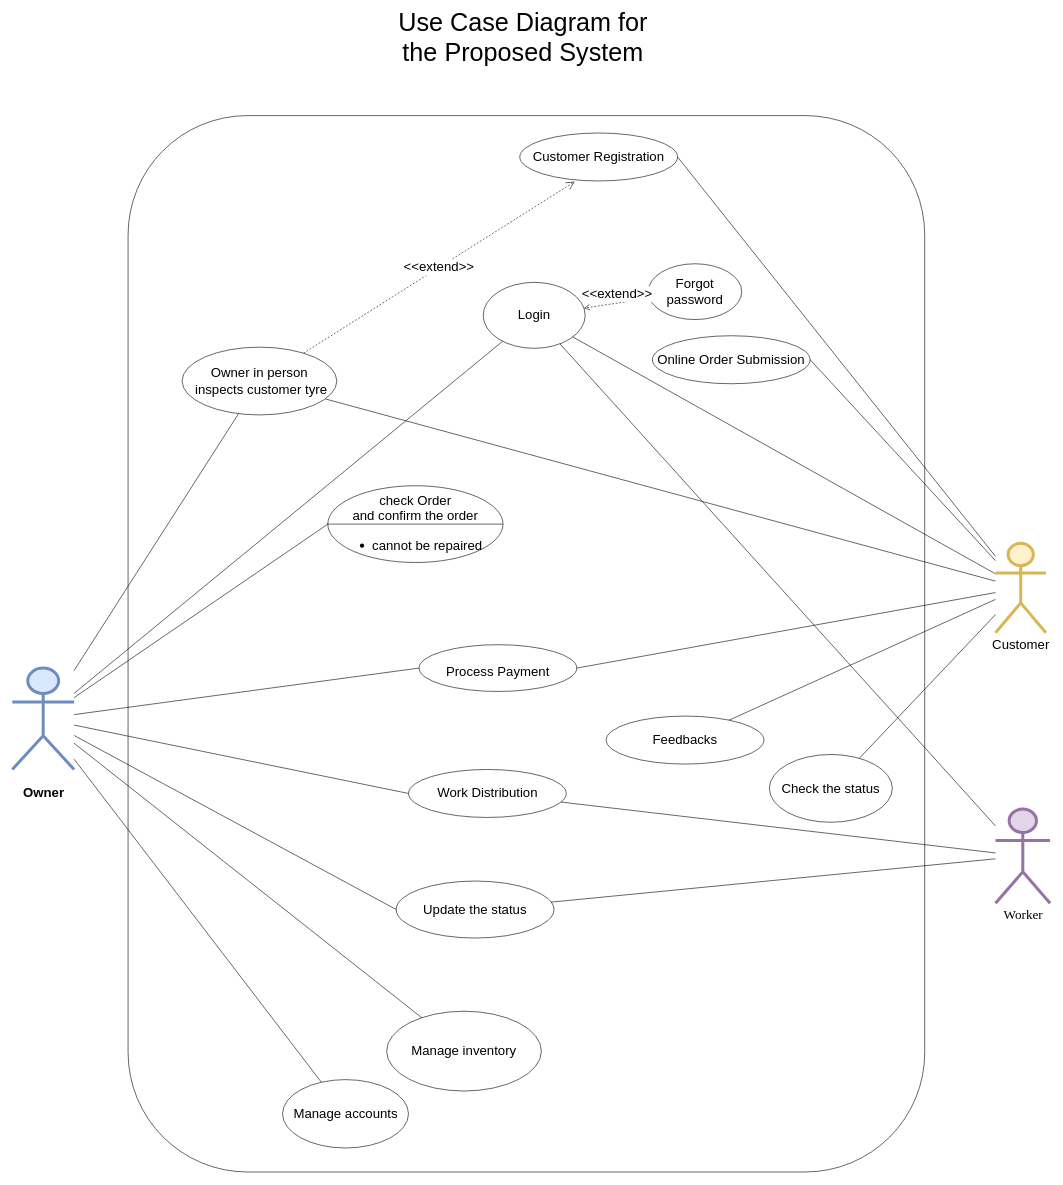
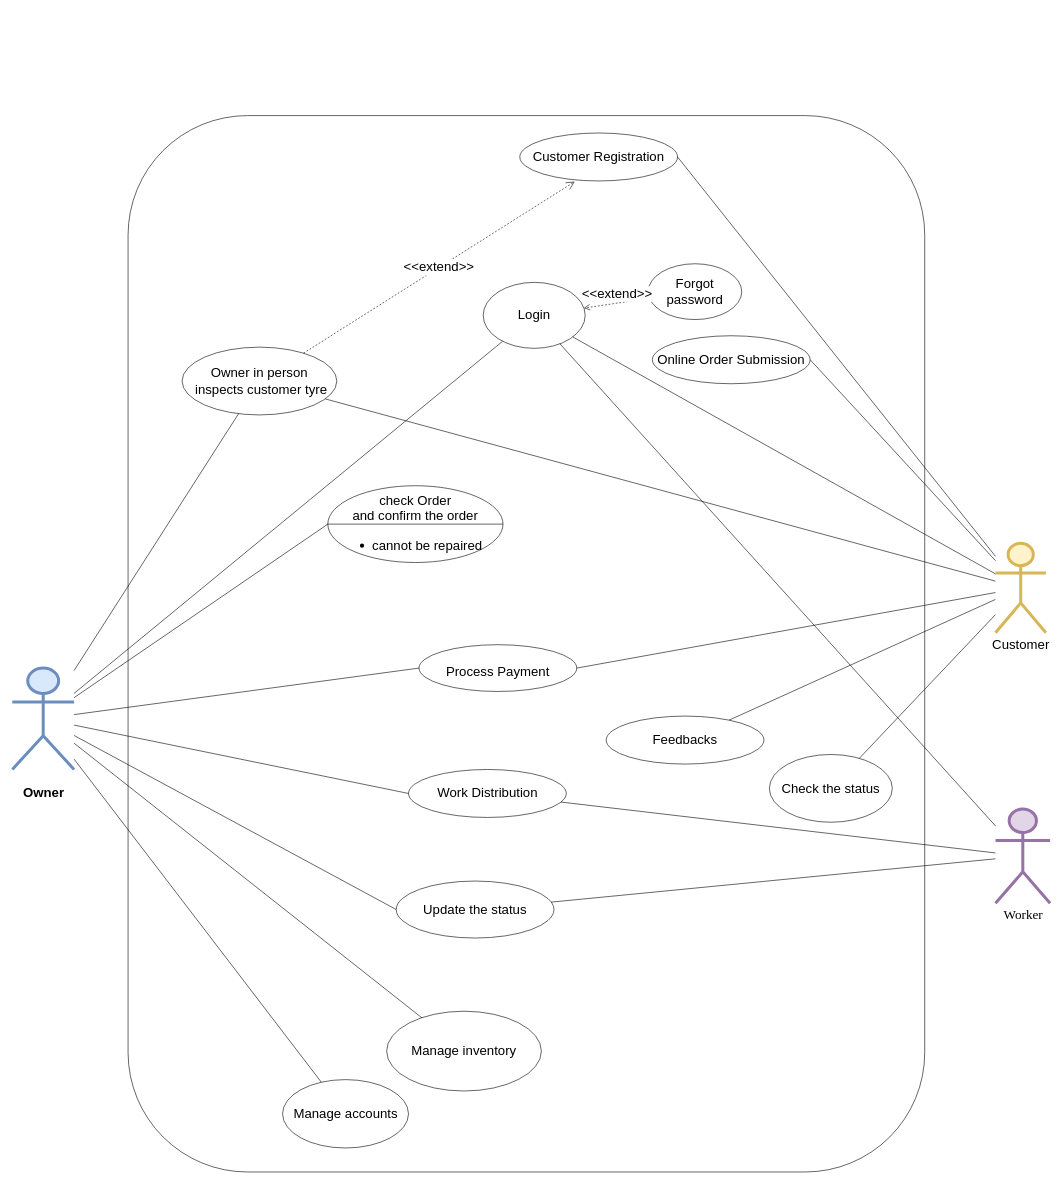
(523, 37) -> none
